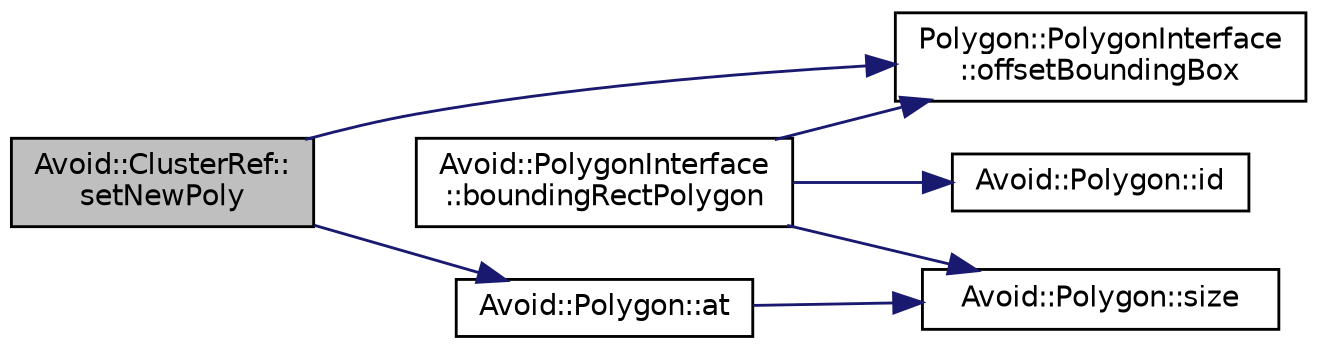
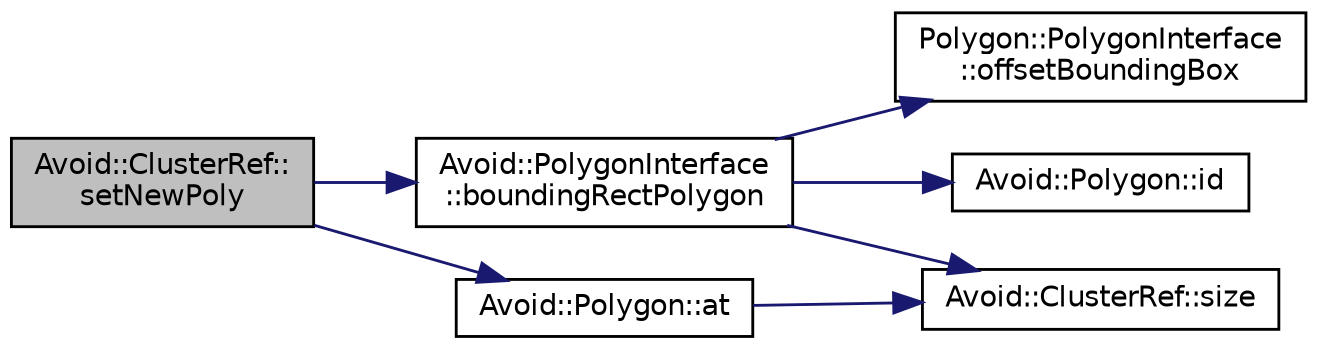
(584, 90) -> (351, 182)
(1101, 299) -> (1101, 299)
